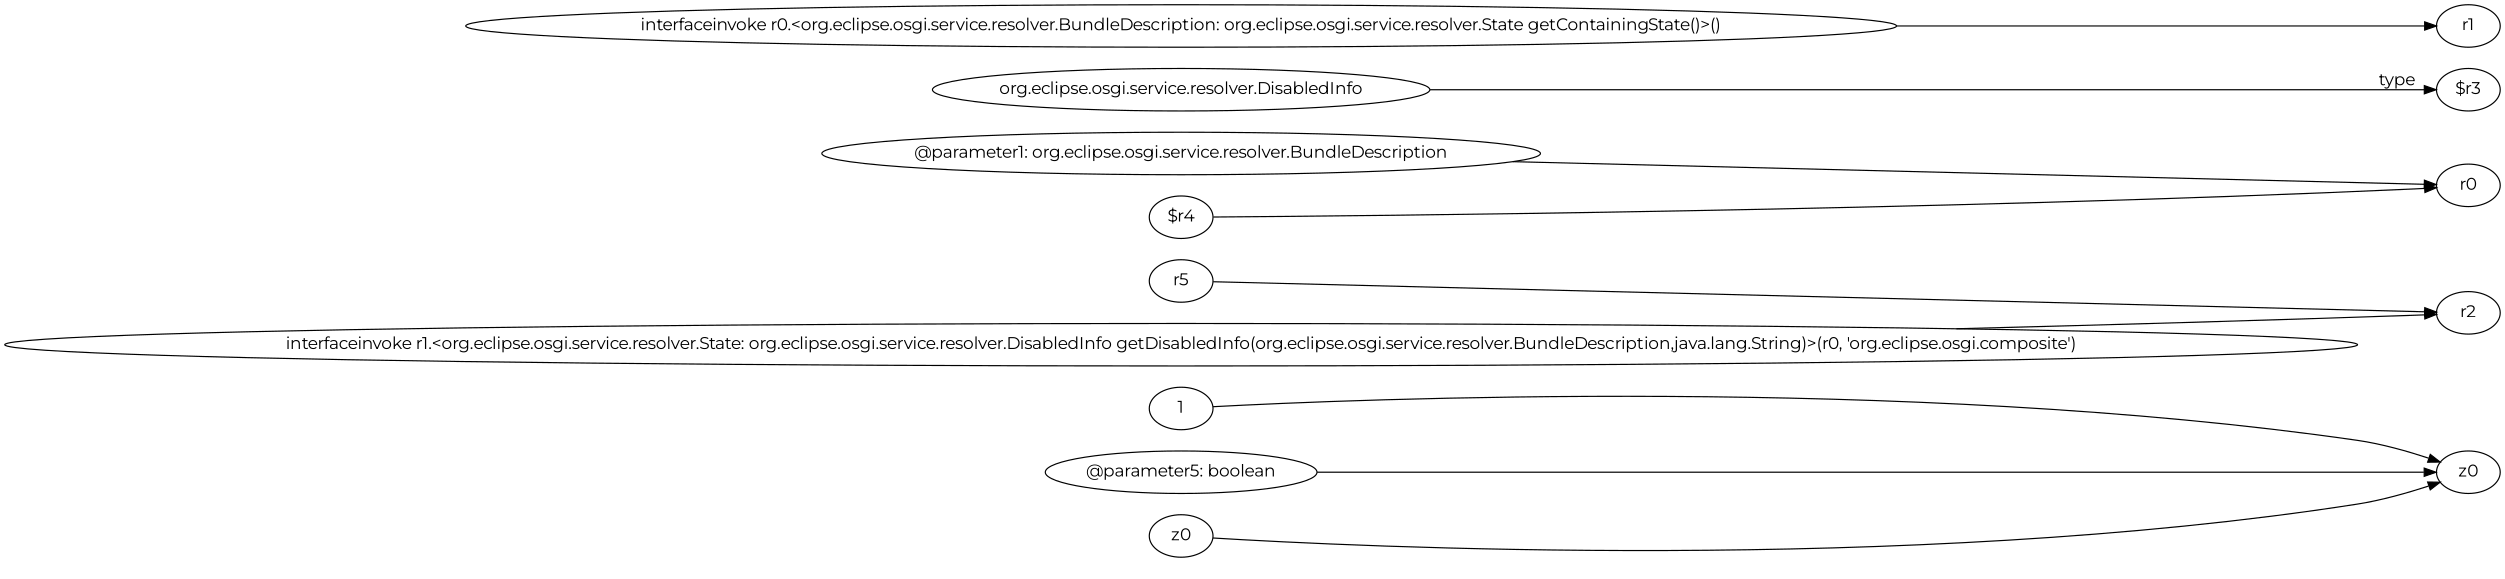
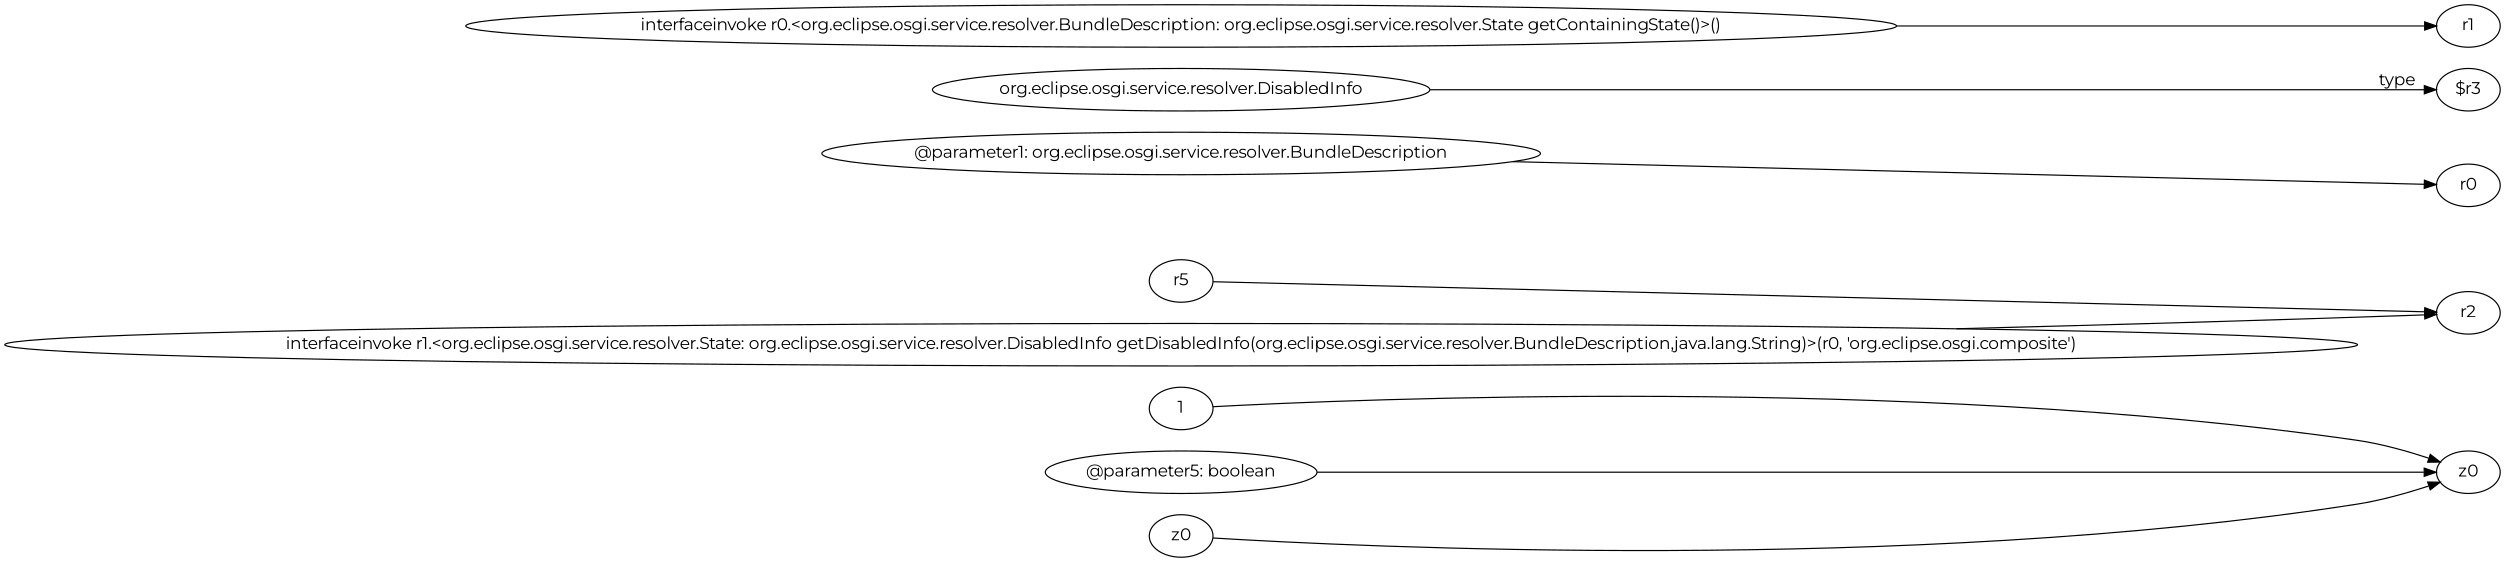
(1181, 217) -> none
